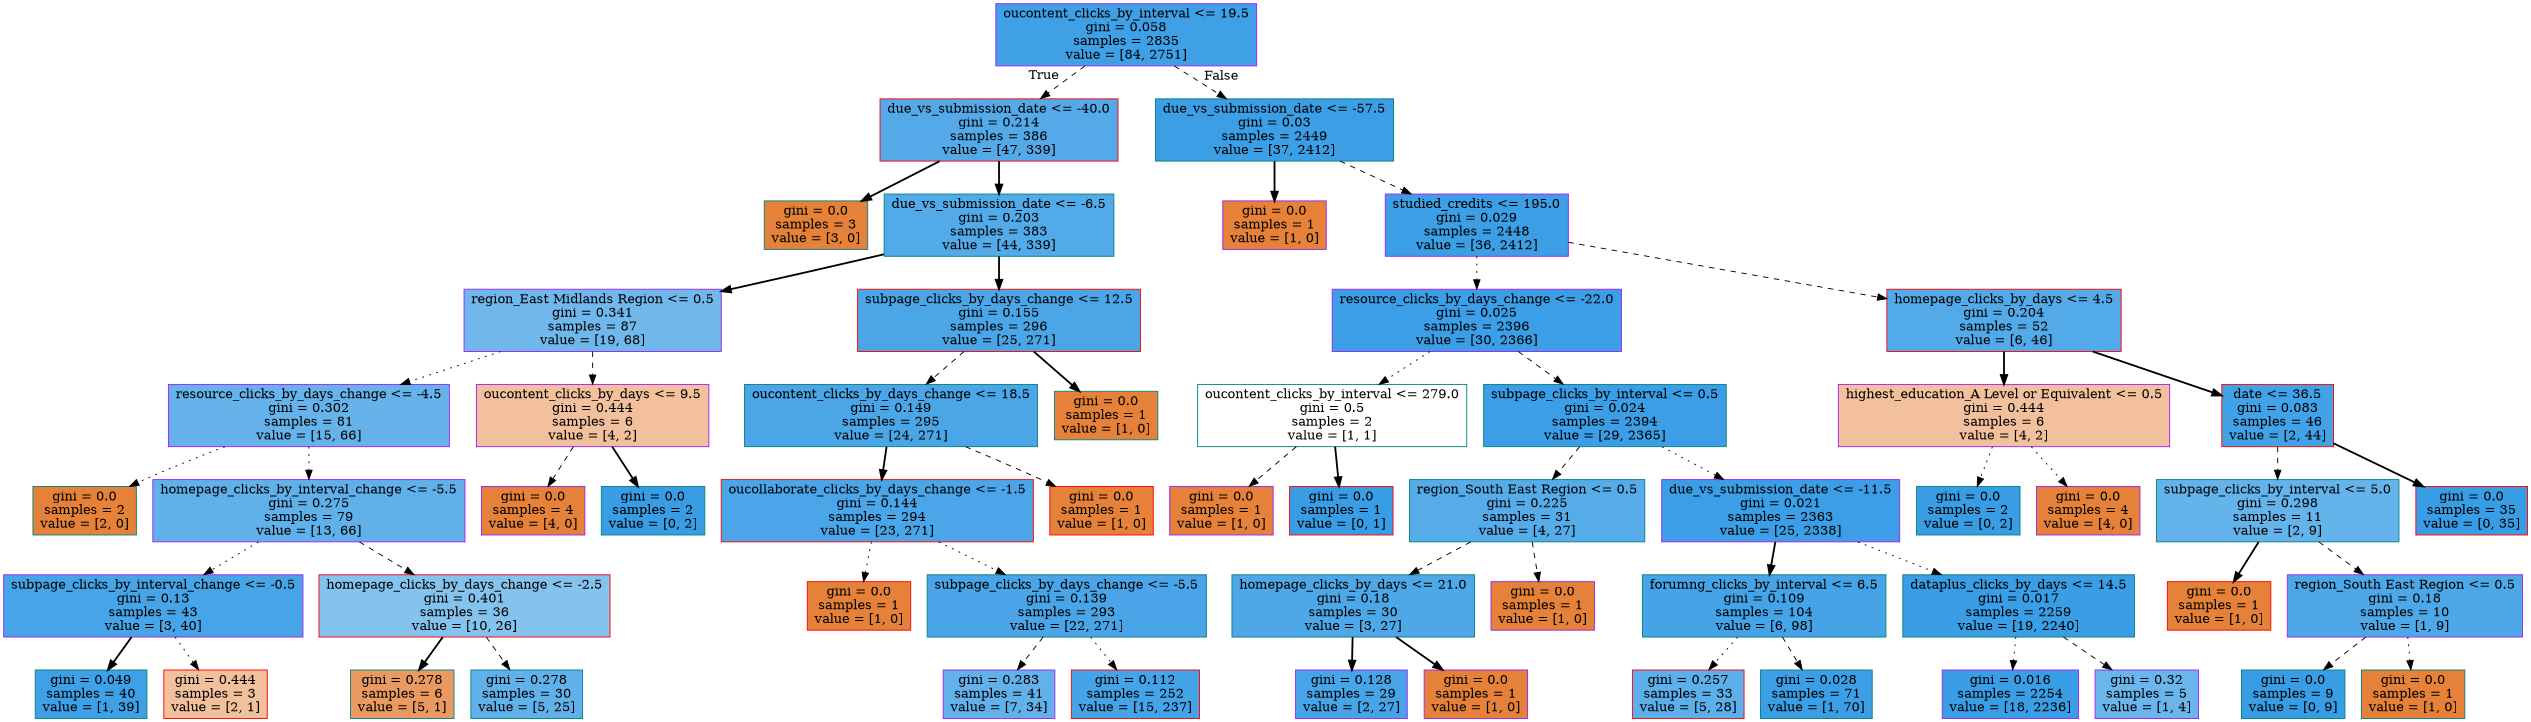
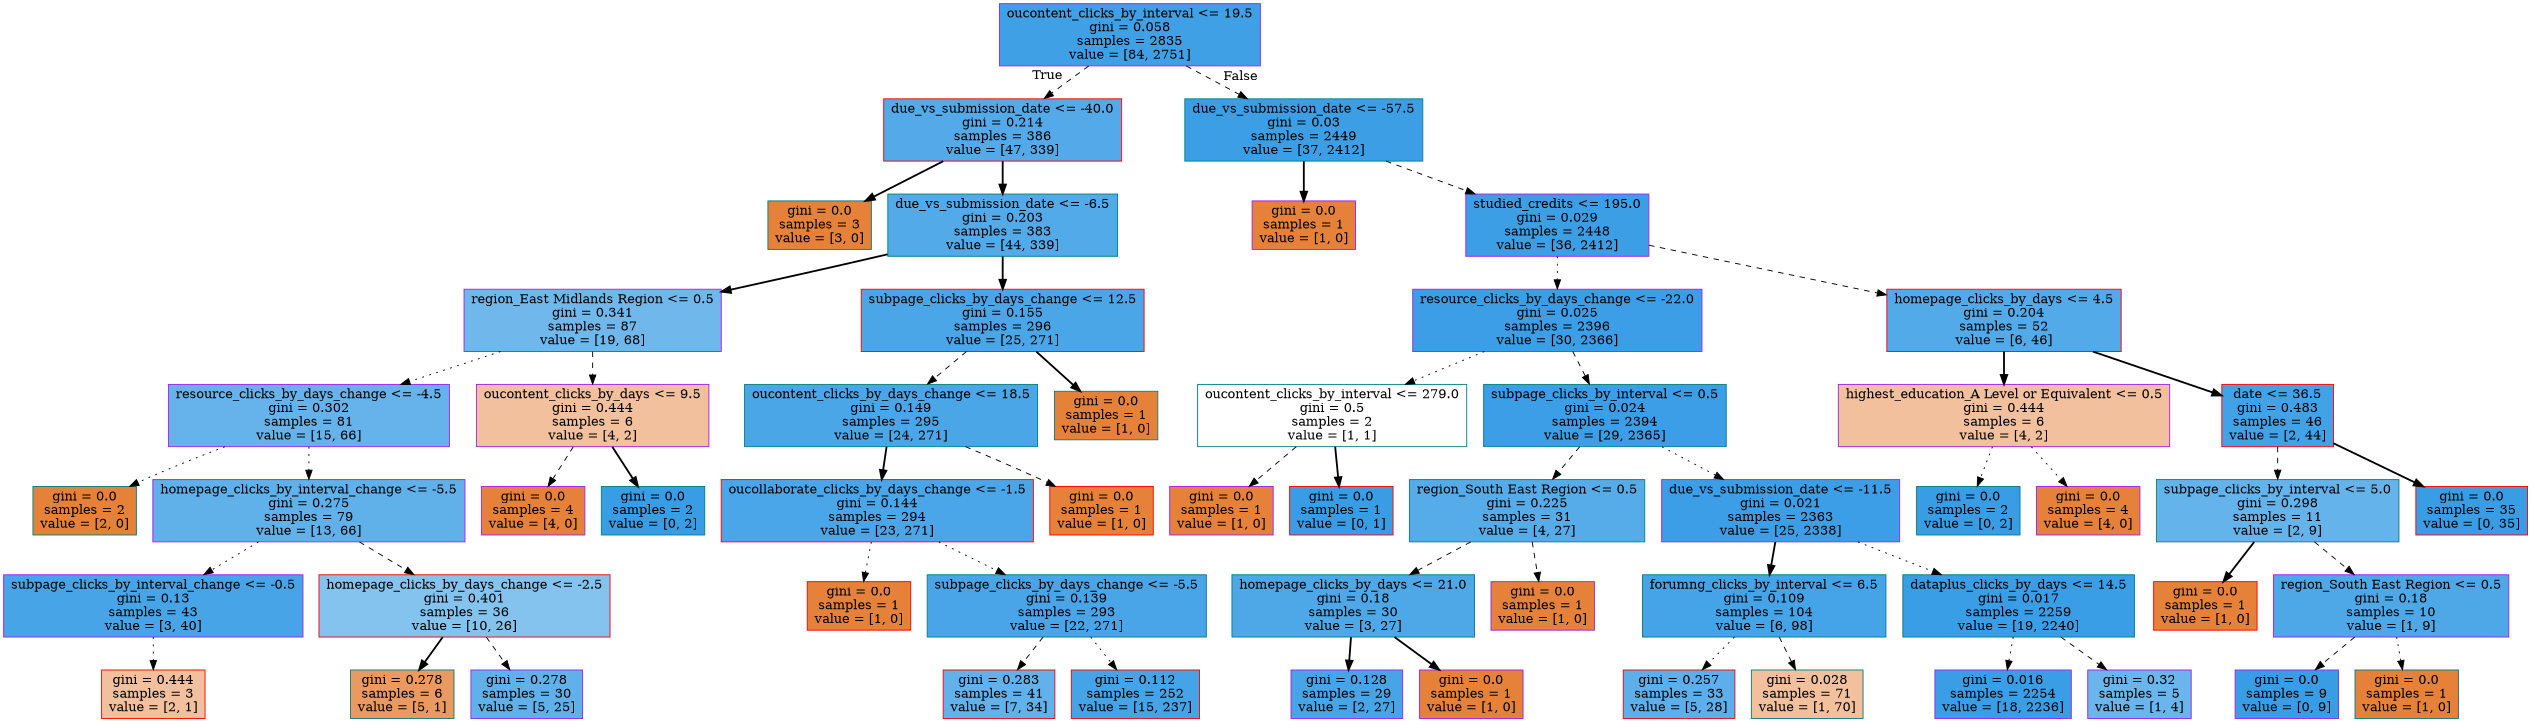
(2278, 416) -> (2278, 416)
(91, 694) -> none
(527, 694) -> (527, 694)
(999, 694) -> (999, 694)
(1816, 694) -> (1807, 694)
(2293, 694) -> (2287, 694)
